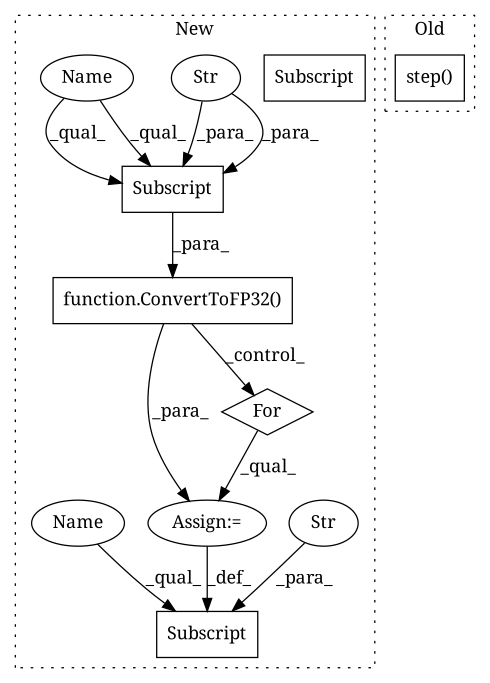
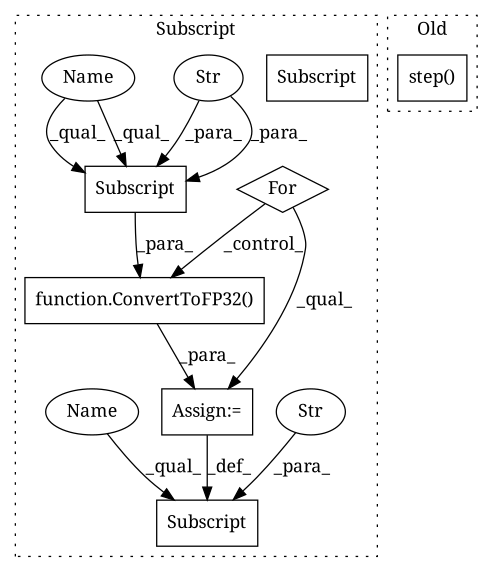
(195, 30) -> (196, 30)
(219, 355) -> (223, 236)
(207, 523) -> (207, 412)
